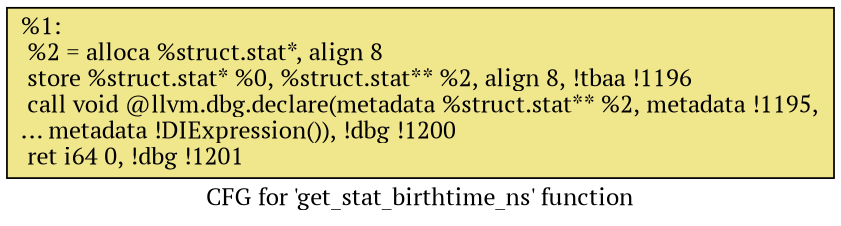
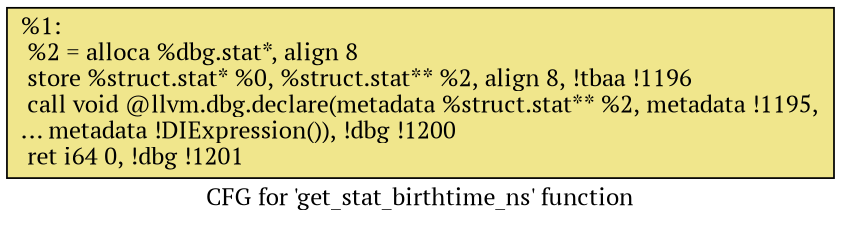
(202, 53) -> (190, 53)
